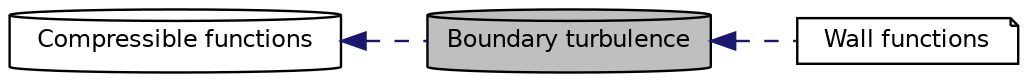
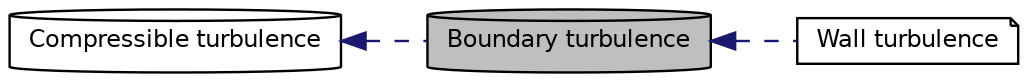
(175, 41) -> (175, 41)
(908, 41) -> (908, 41)
